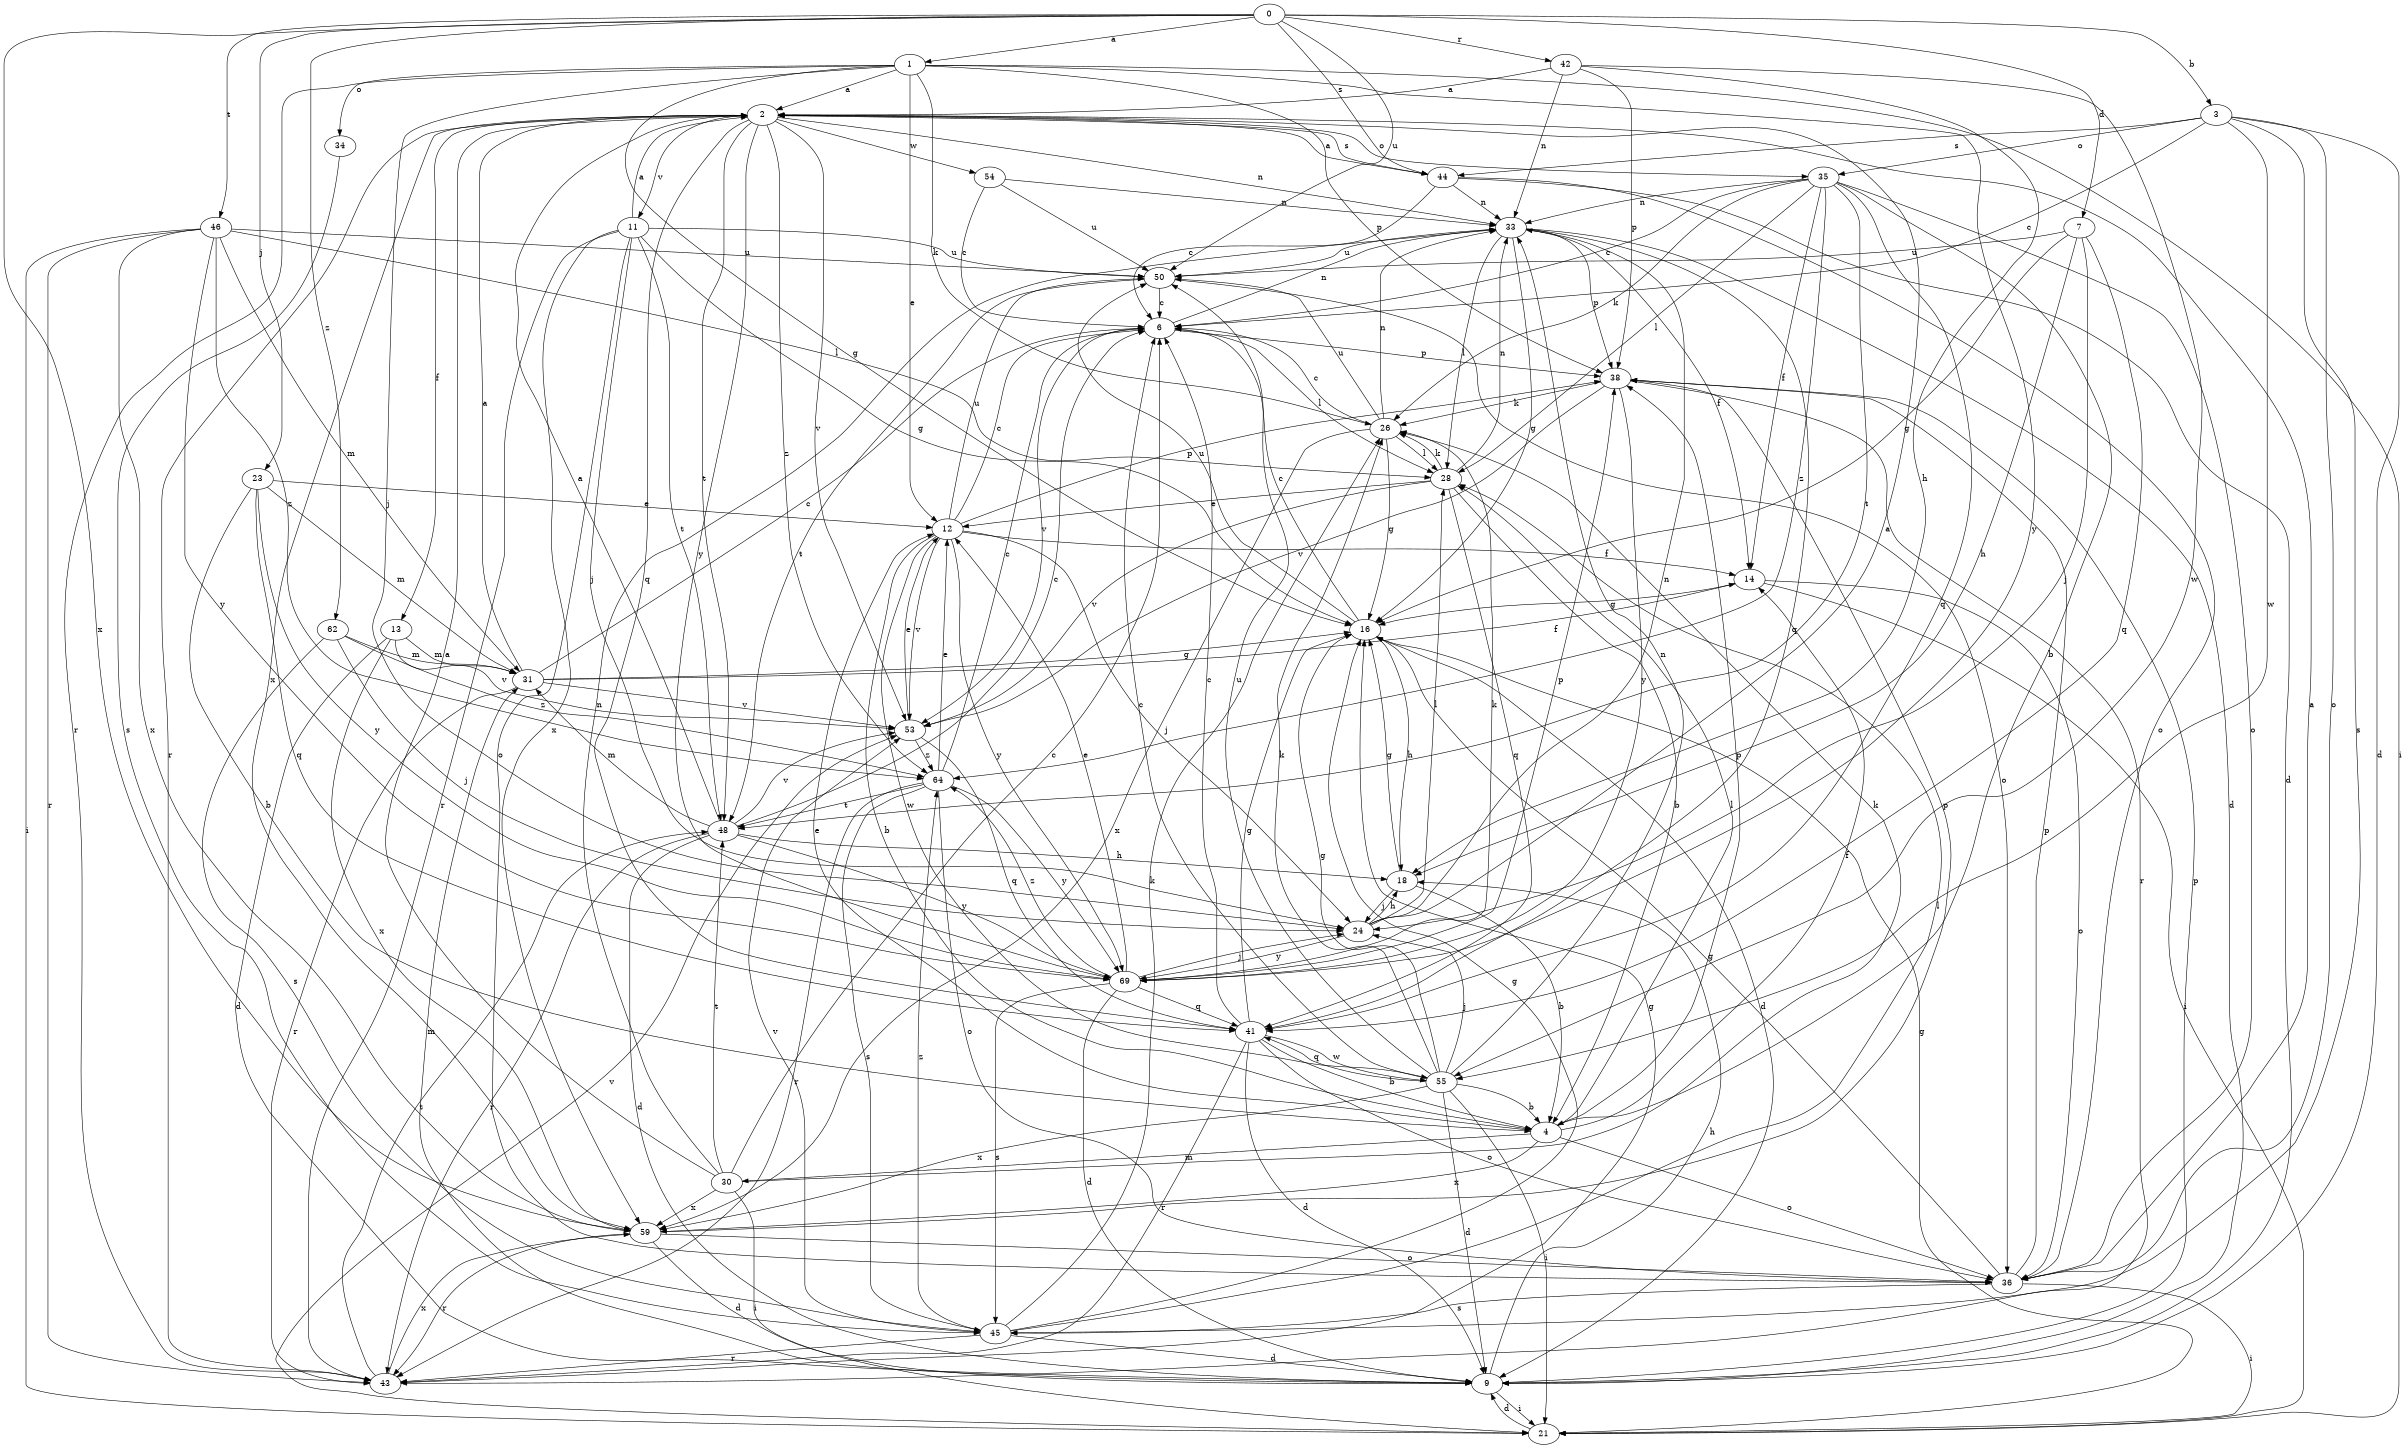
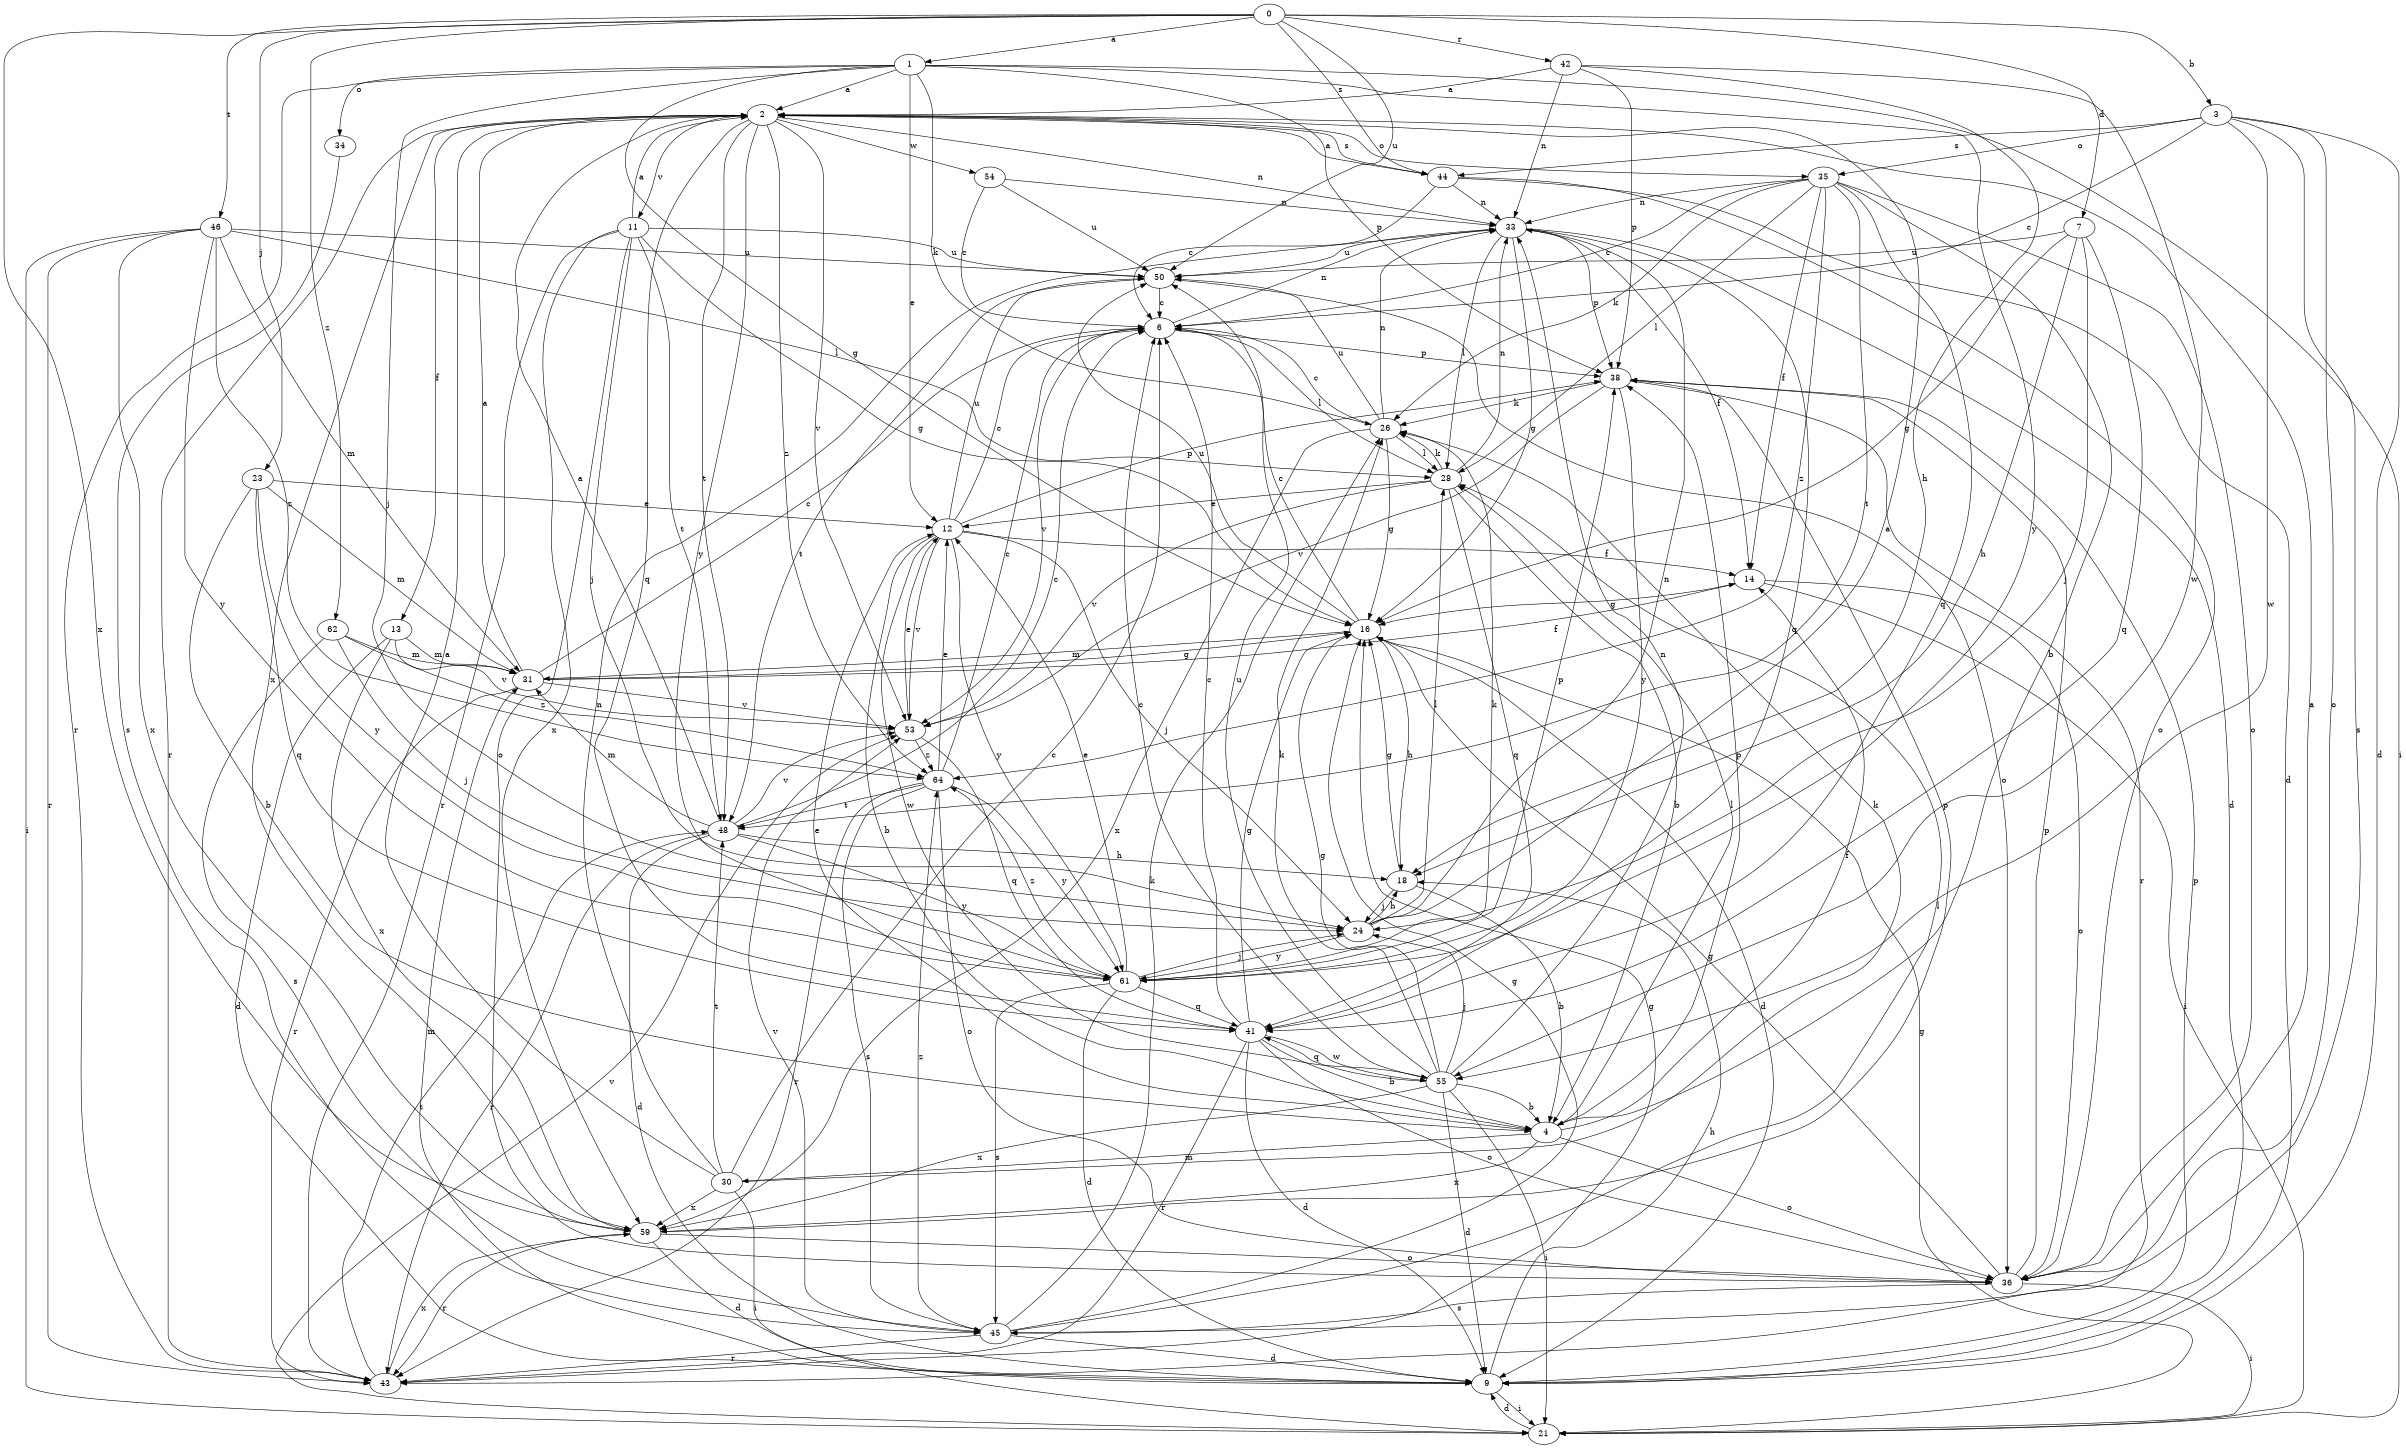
none -> (950, 659)
(1125, 982) -> (1125, 982)
